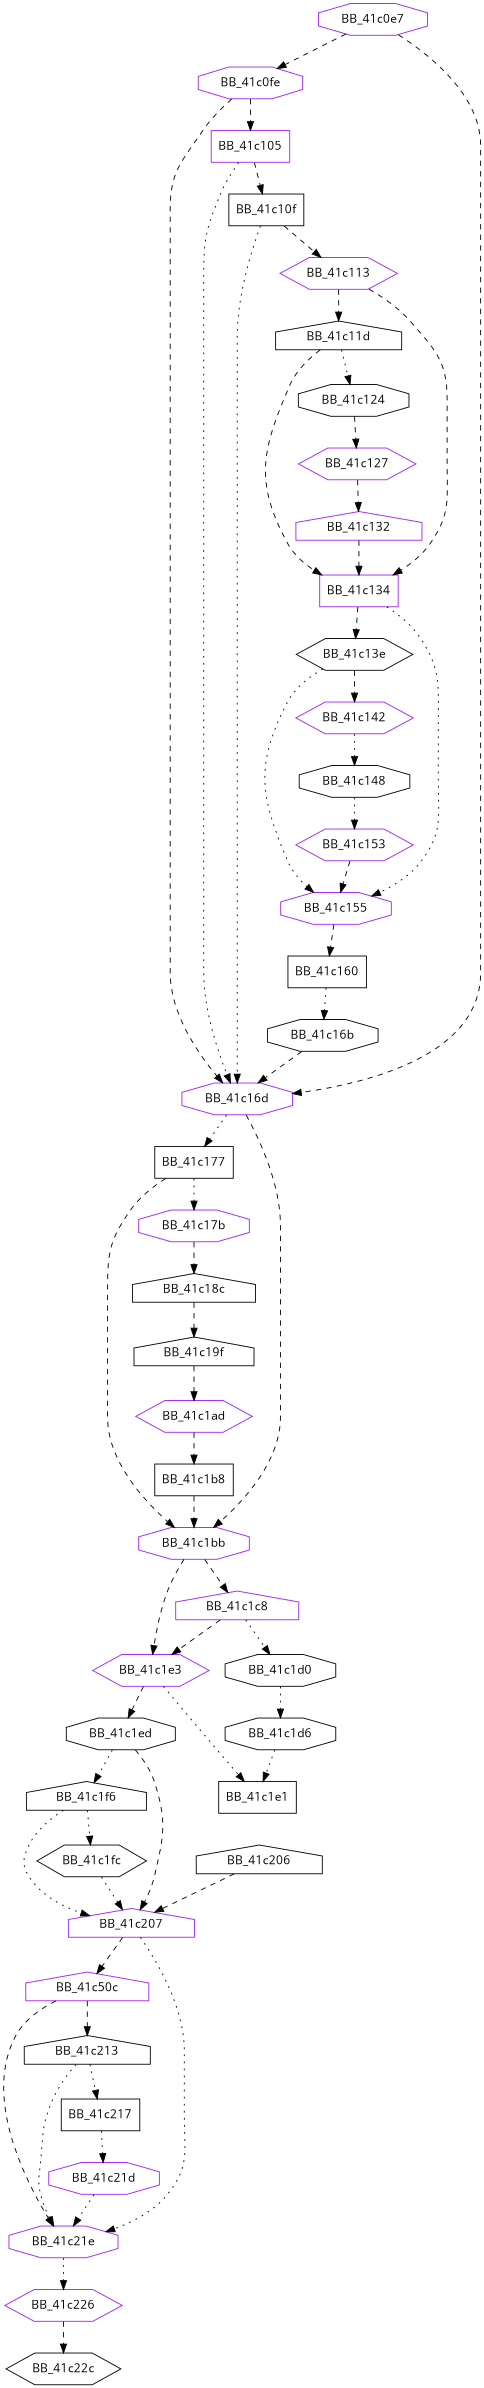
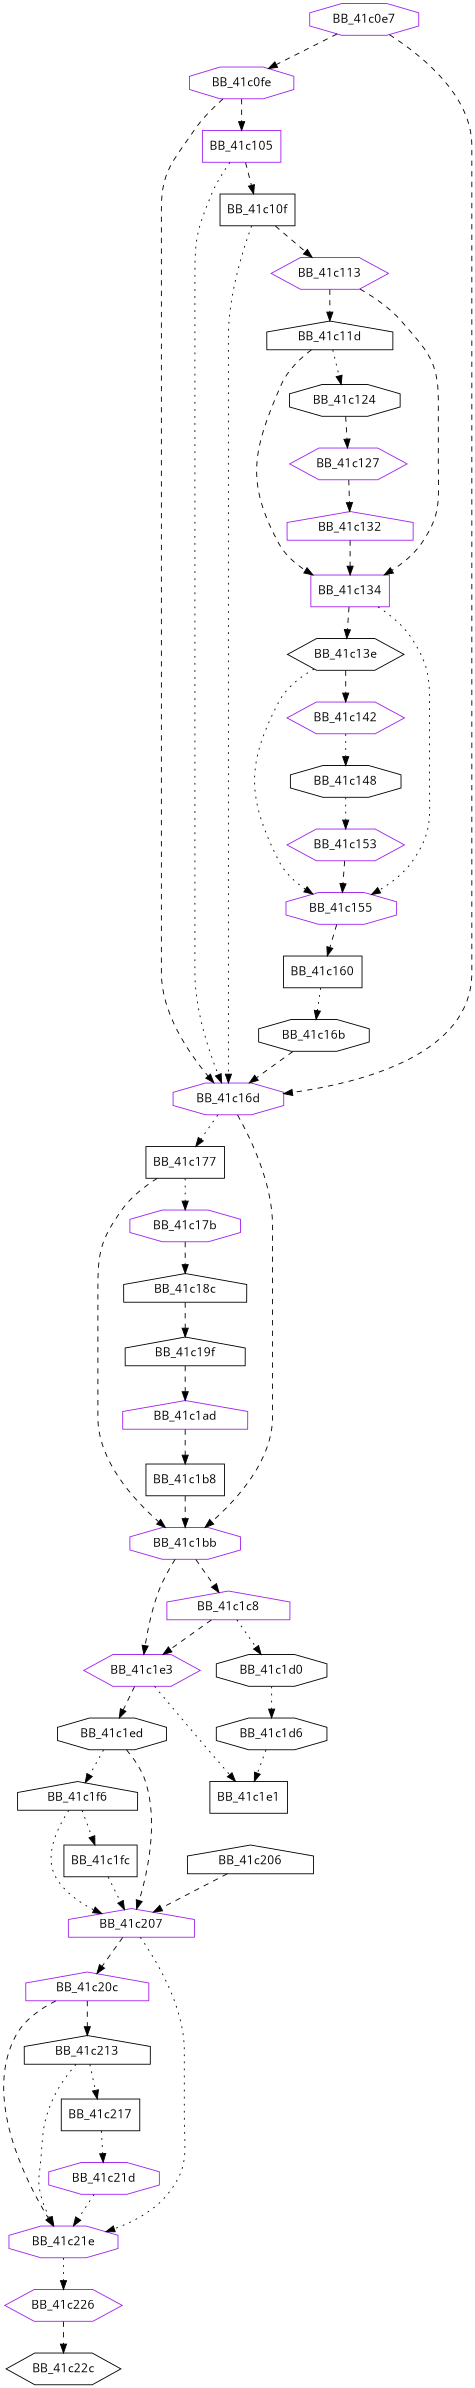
(194, 1416) -> (185, 1416)
(92, 1861) -> (101, 1861)
(87, 1988) -> (87, 1988)
